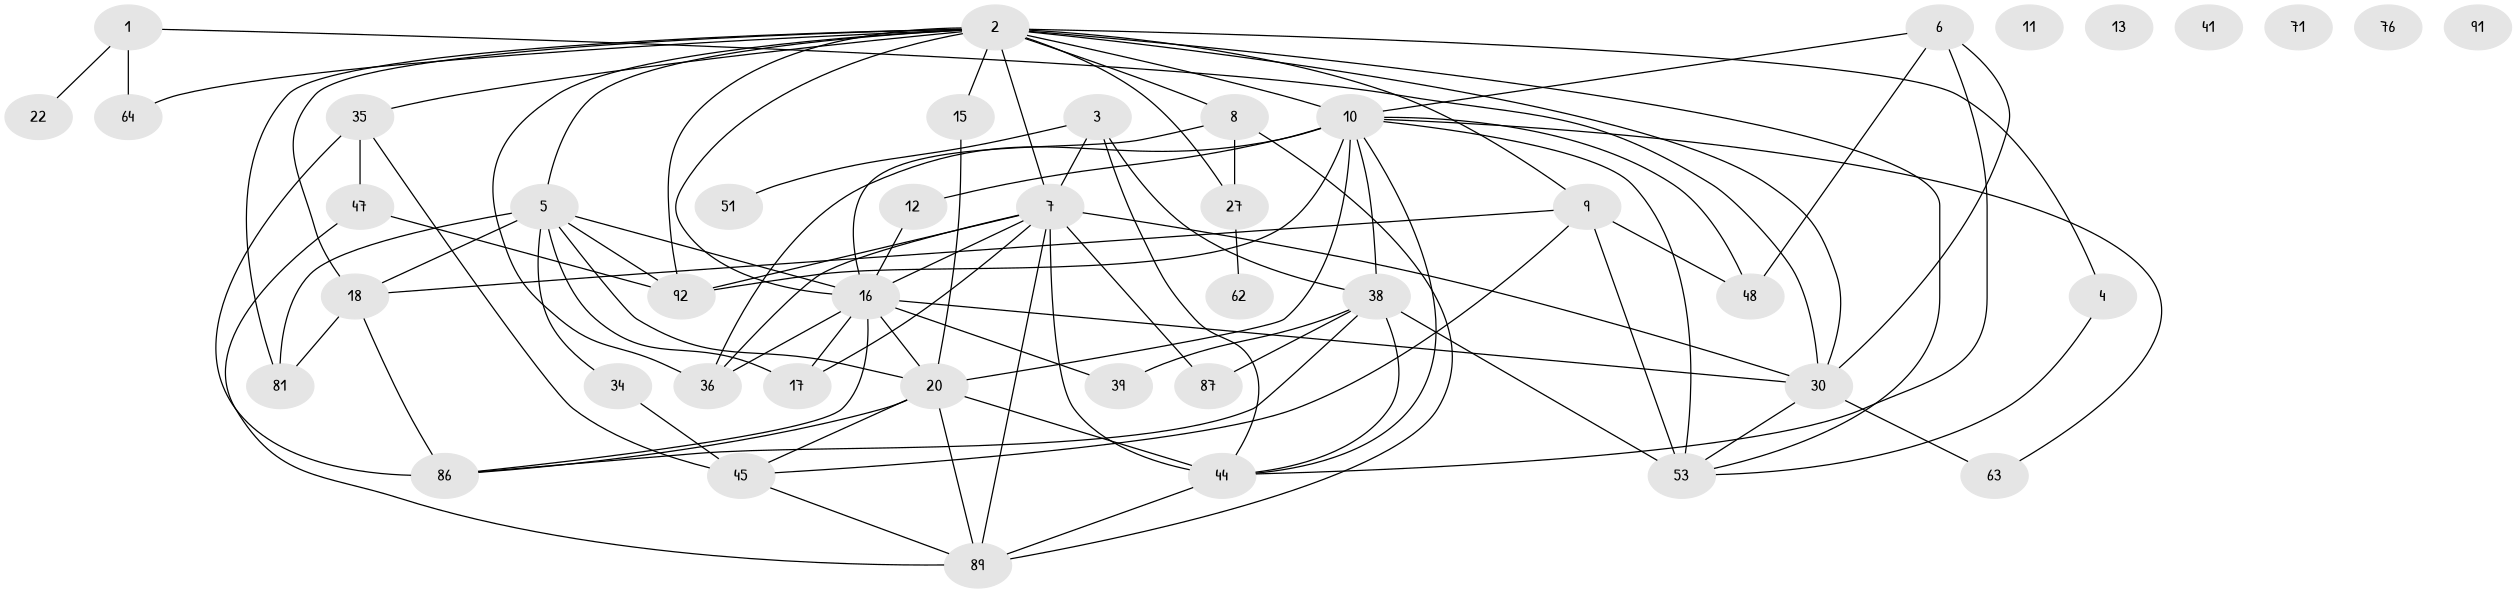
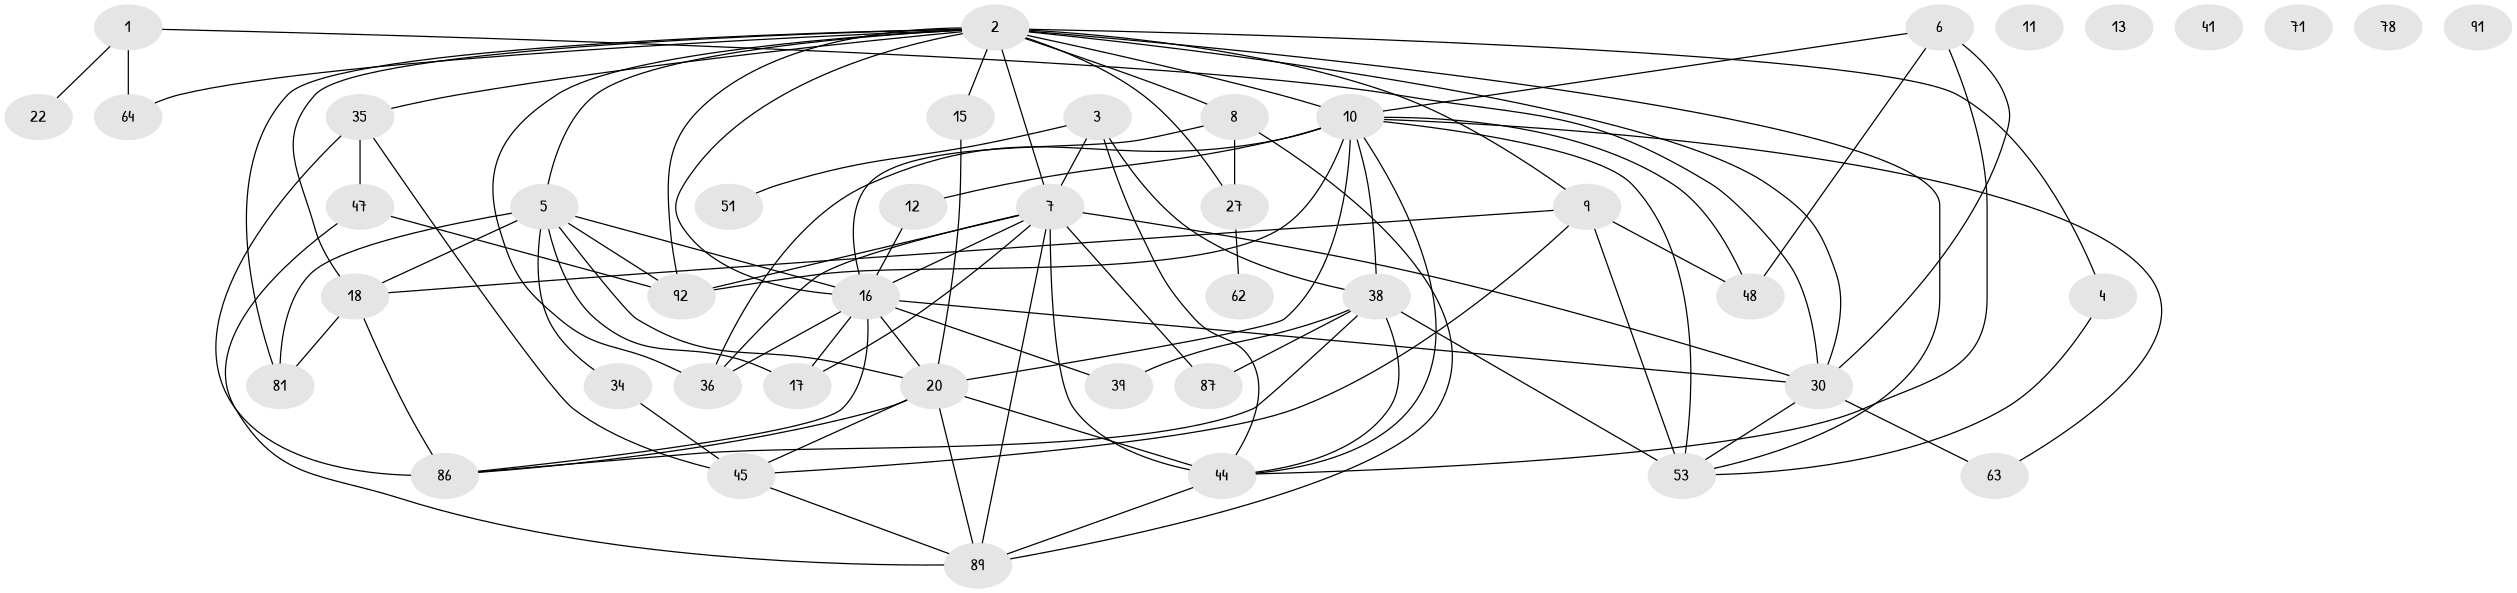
(2388, 27) -> (2388, 27)
